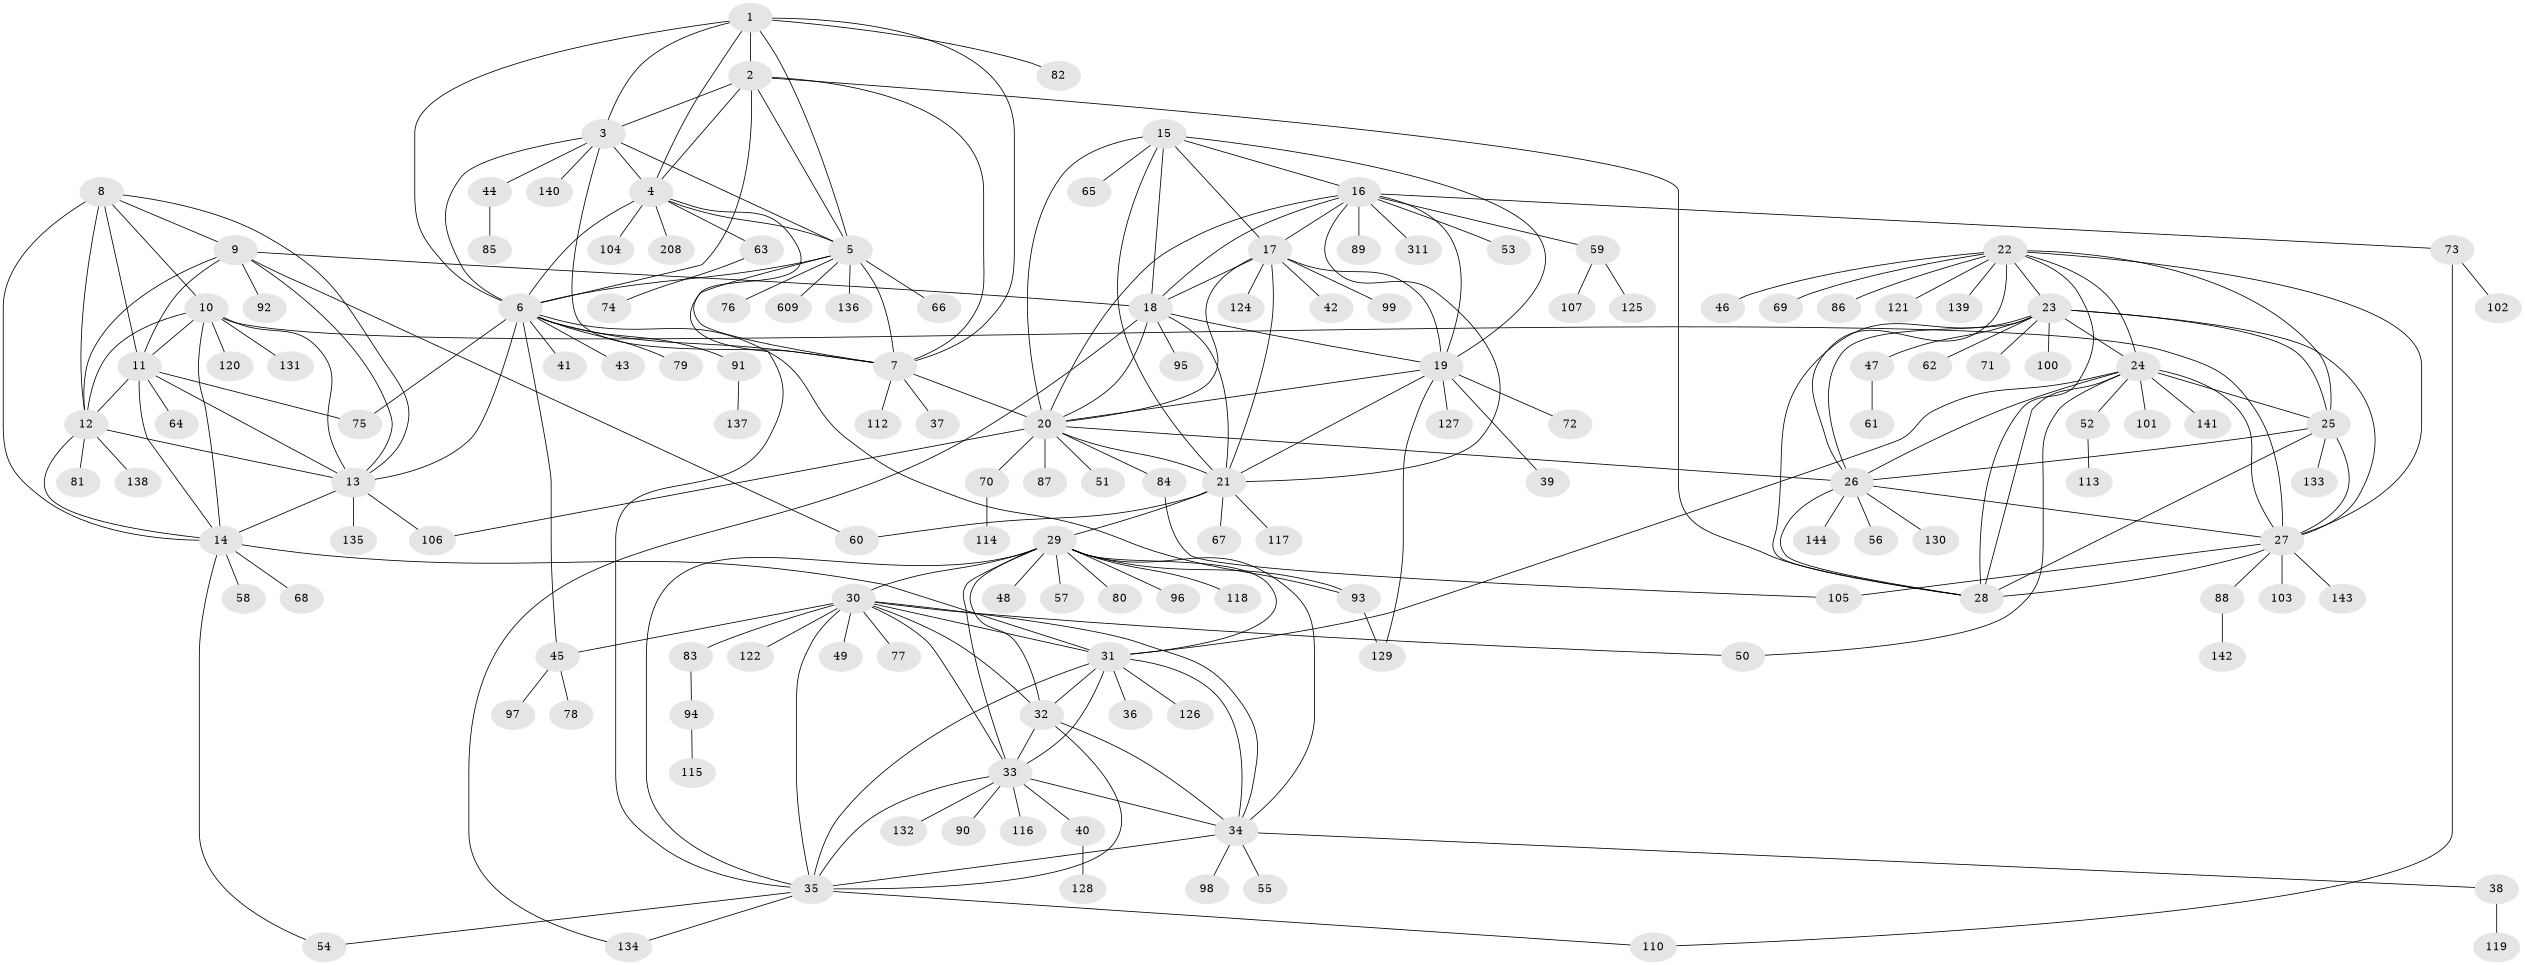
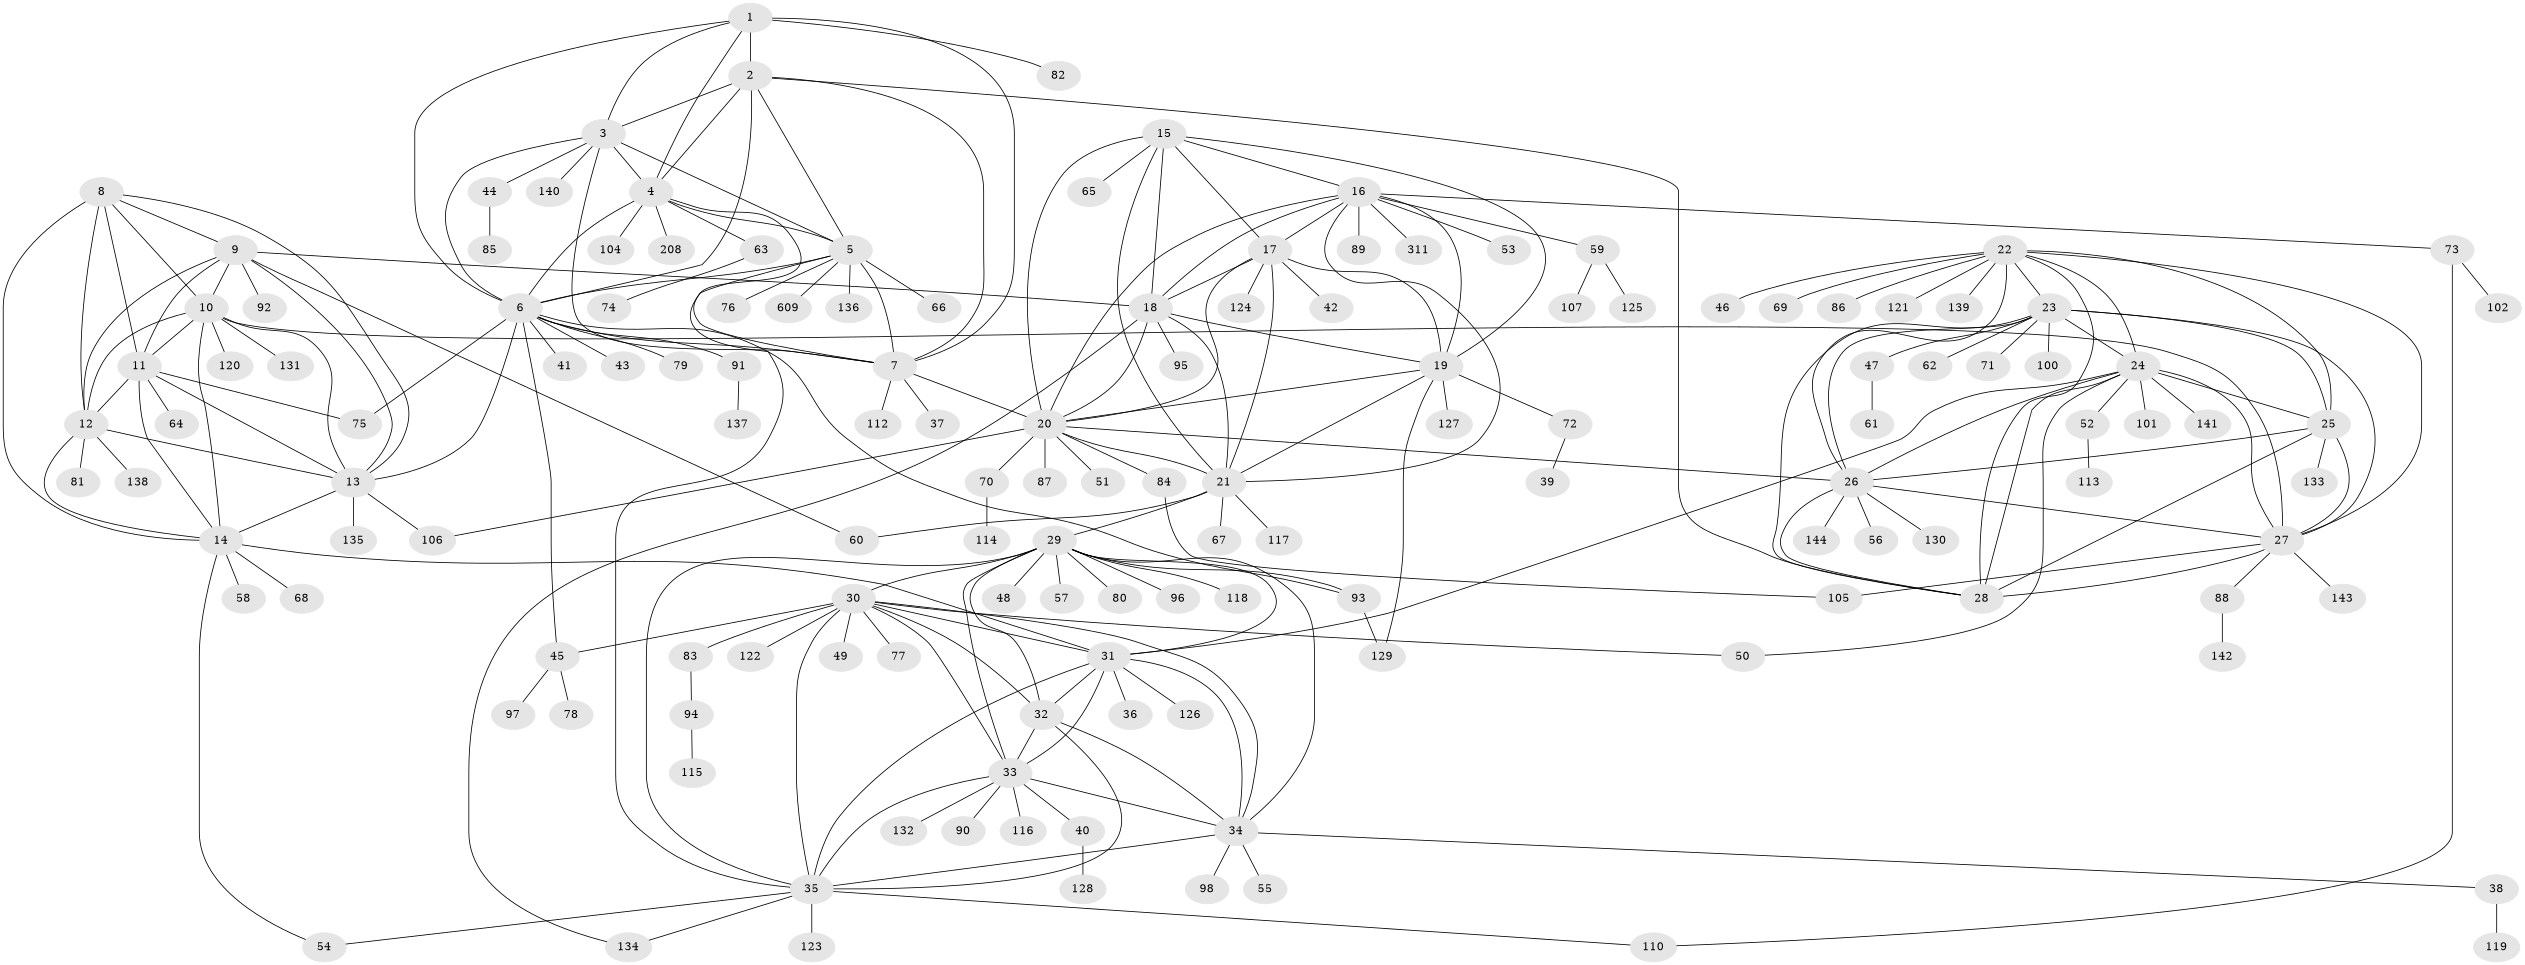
(811, 130) -> none
none -> (221, 279)
(1390, 308) -> none
(1497, 427) -> (1559, 454)
(2282, 599) -> none
none -> (812, 947)
